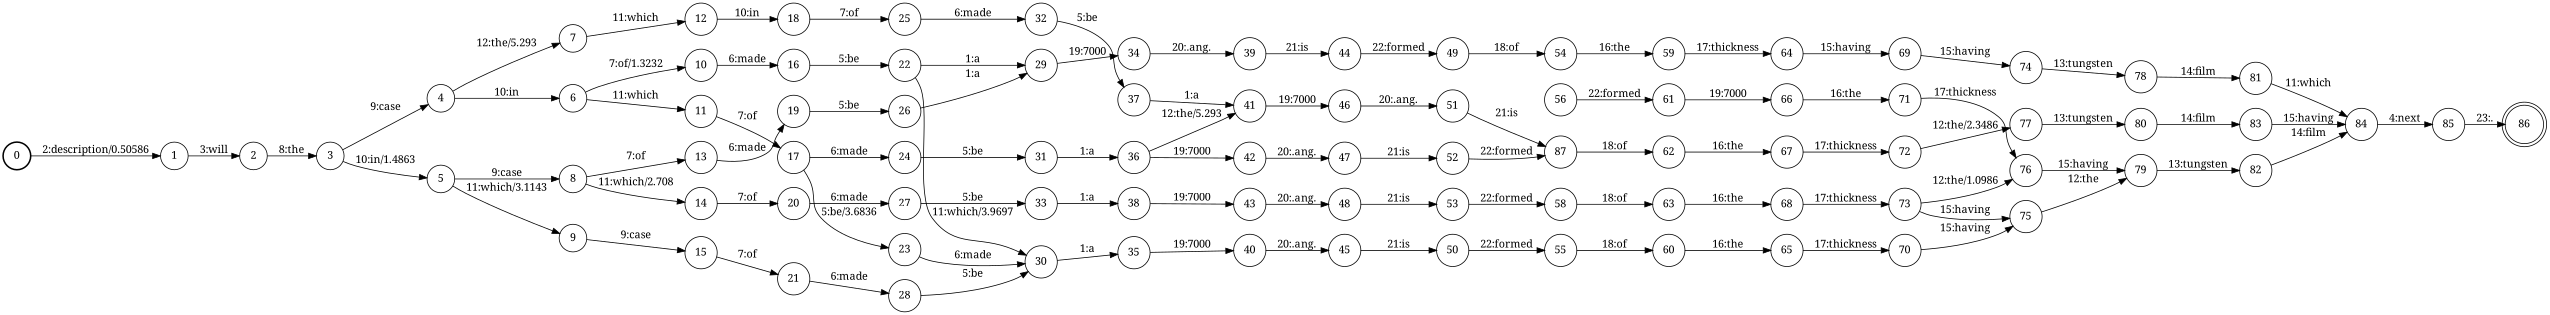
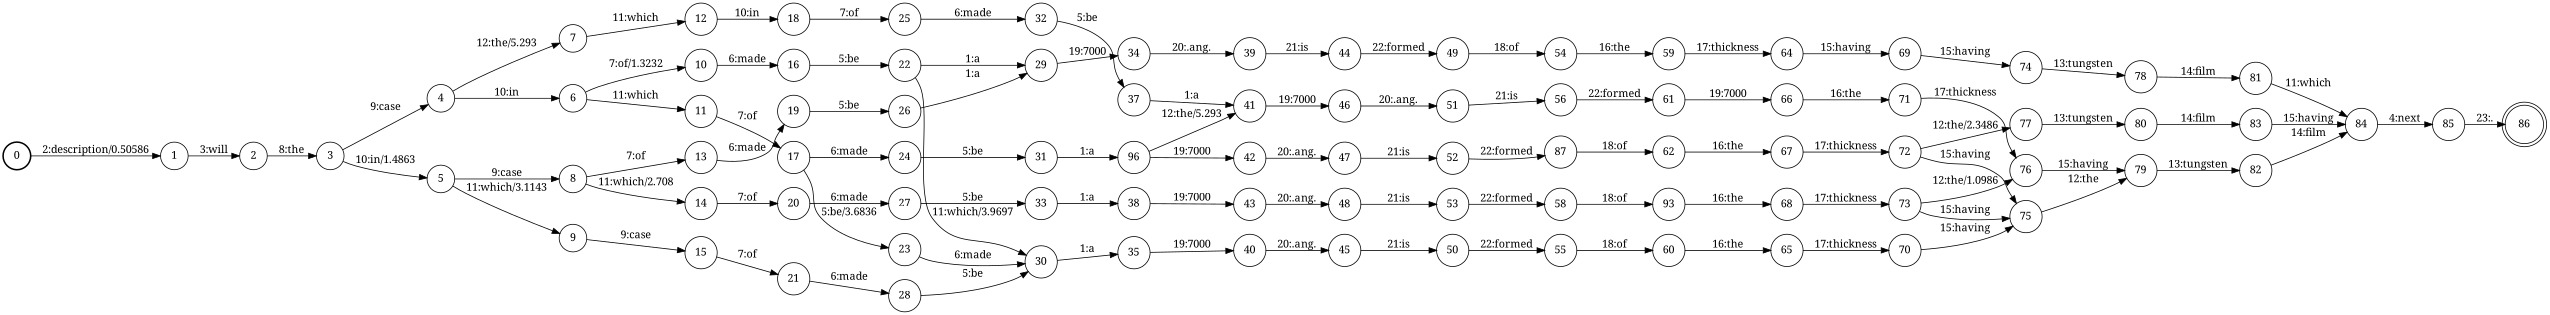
(1503, 129) -> (1503, 103)
(1134, 157) -> (1134, 157)
none -> (1973, 165)
(1669, 204) -> (1669, 204)
